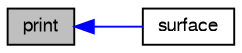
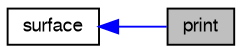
(118, 27) -> (143, 27)
